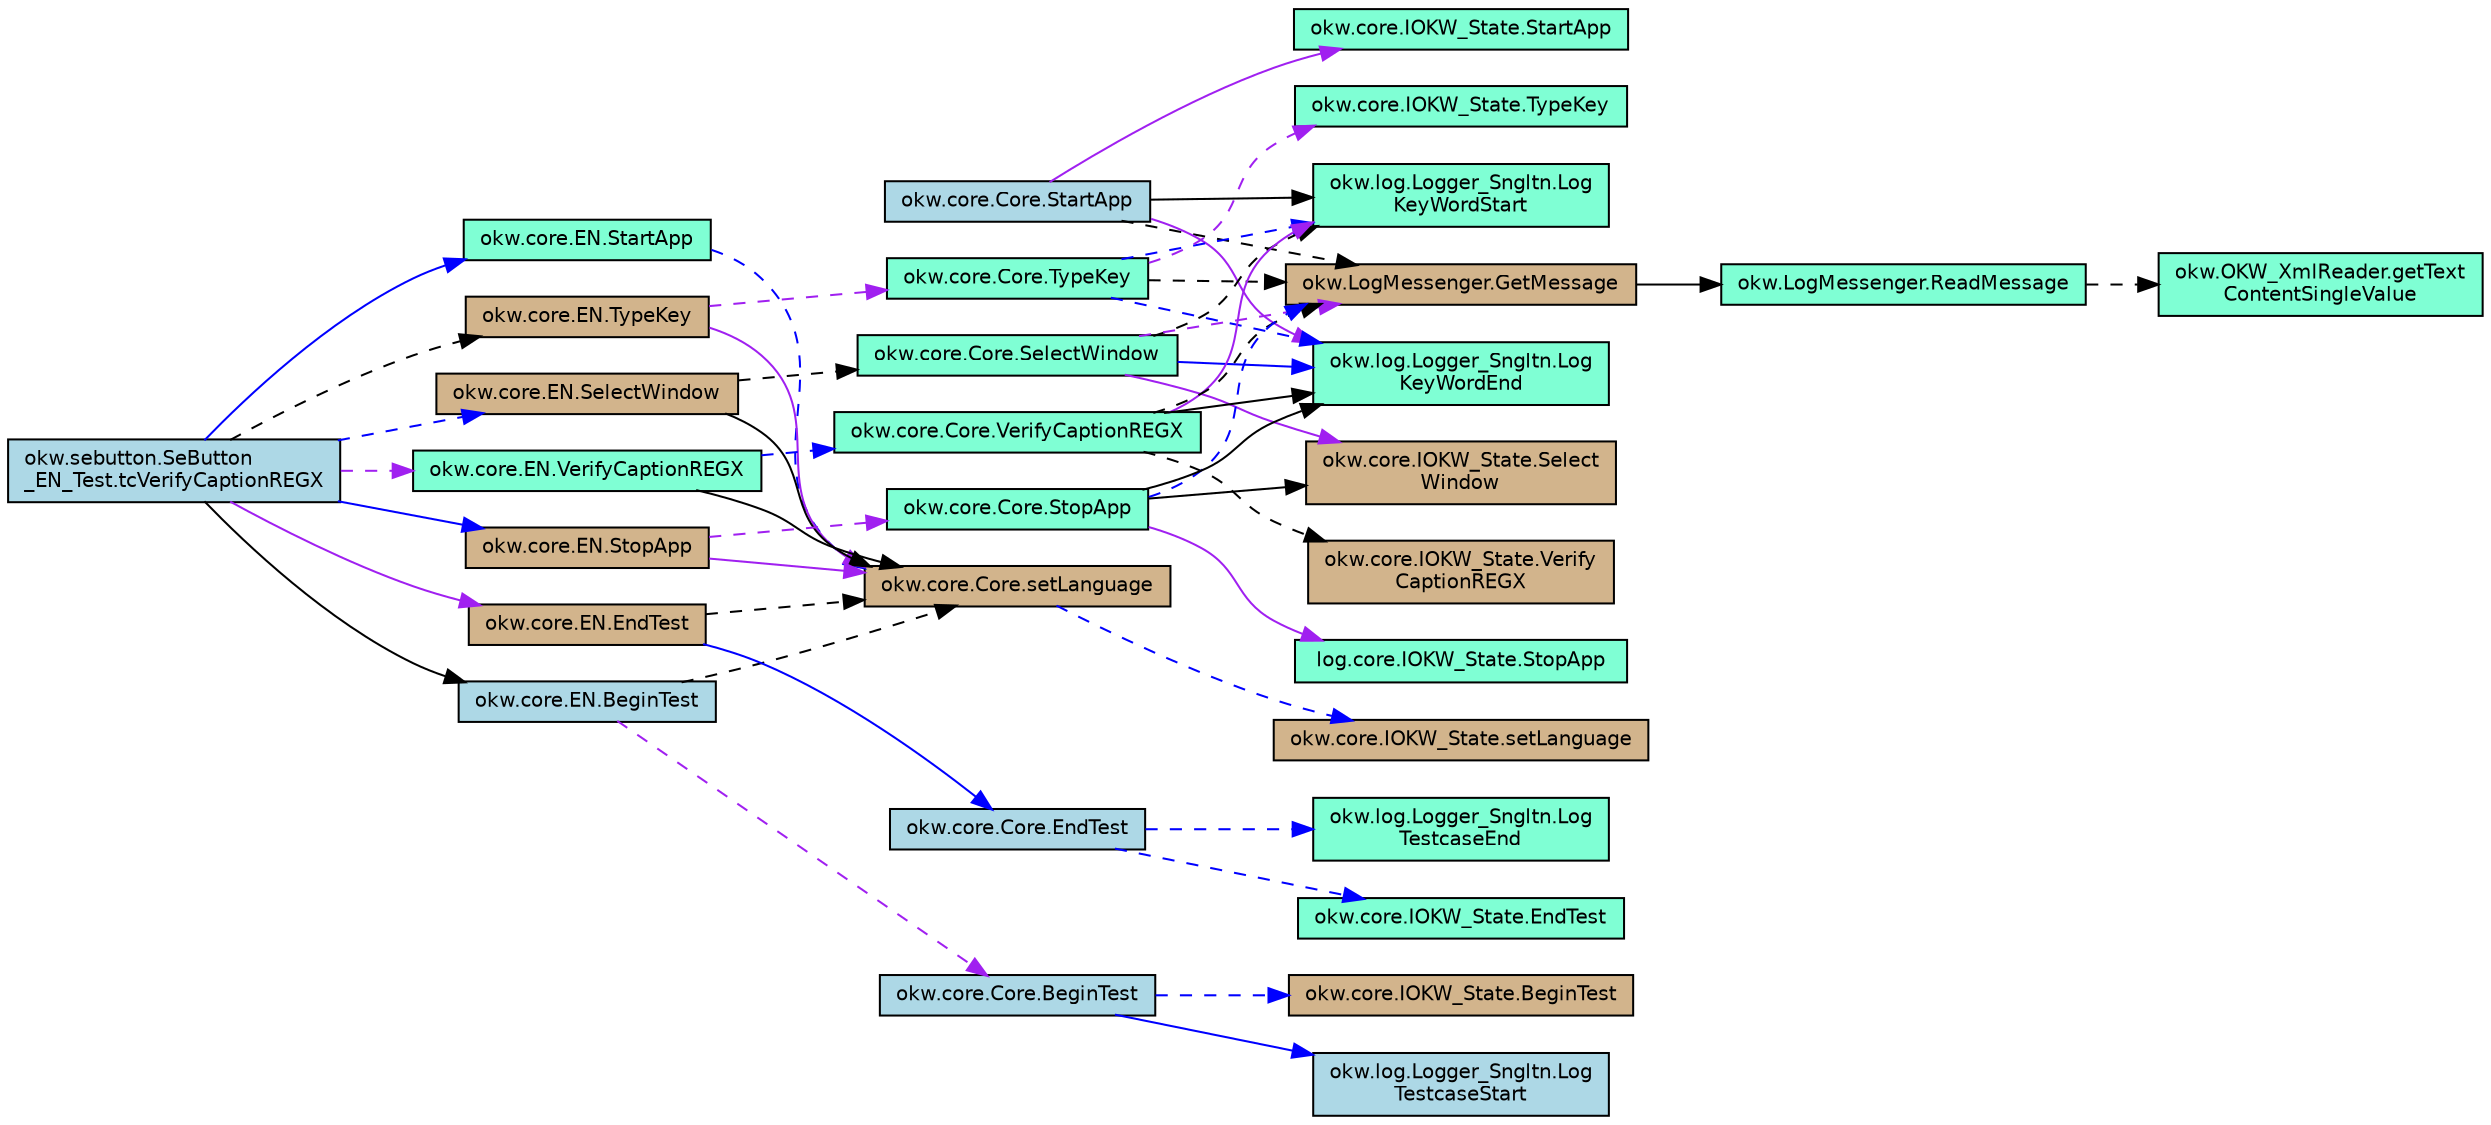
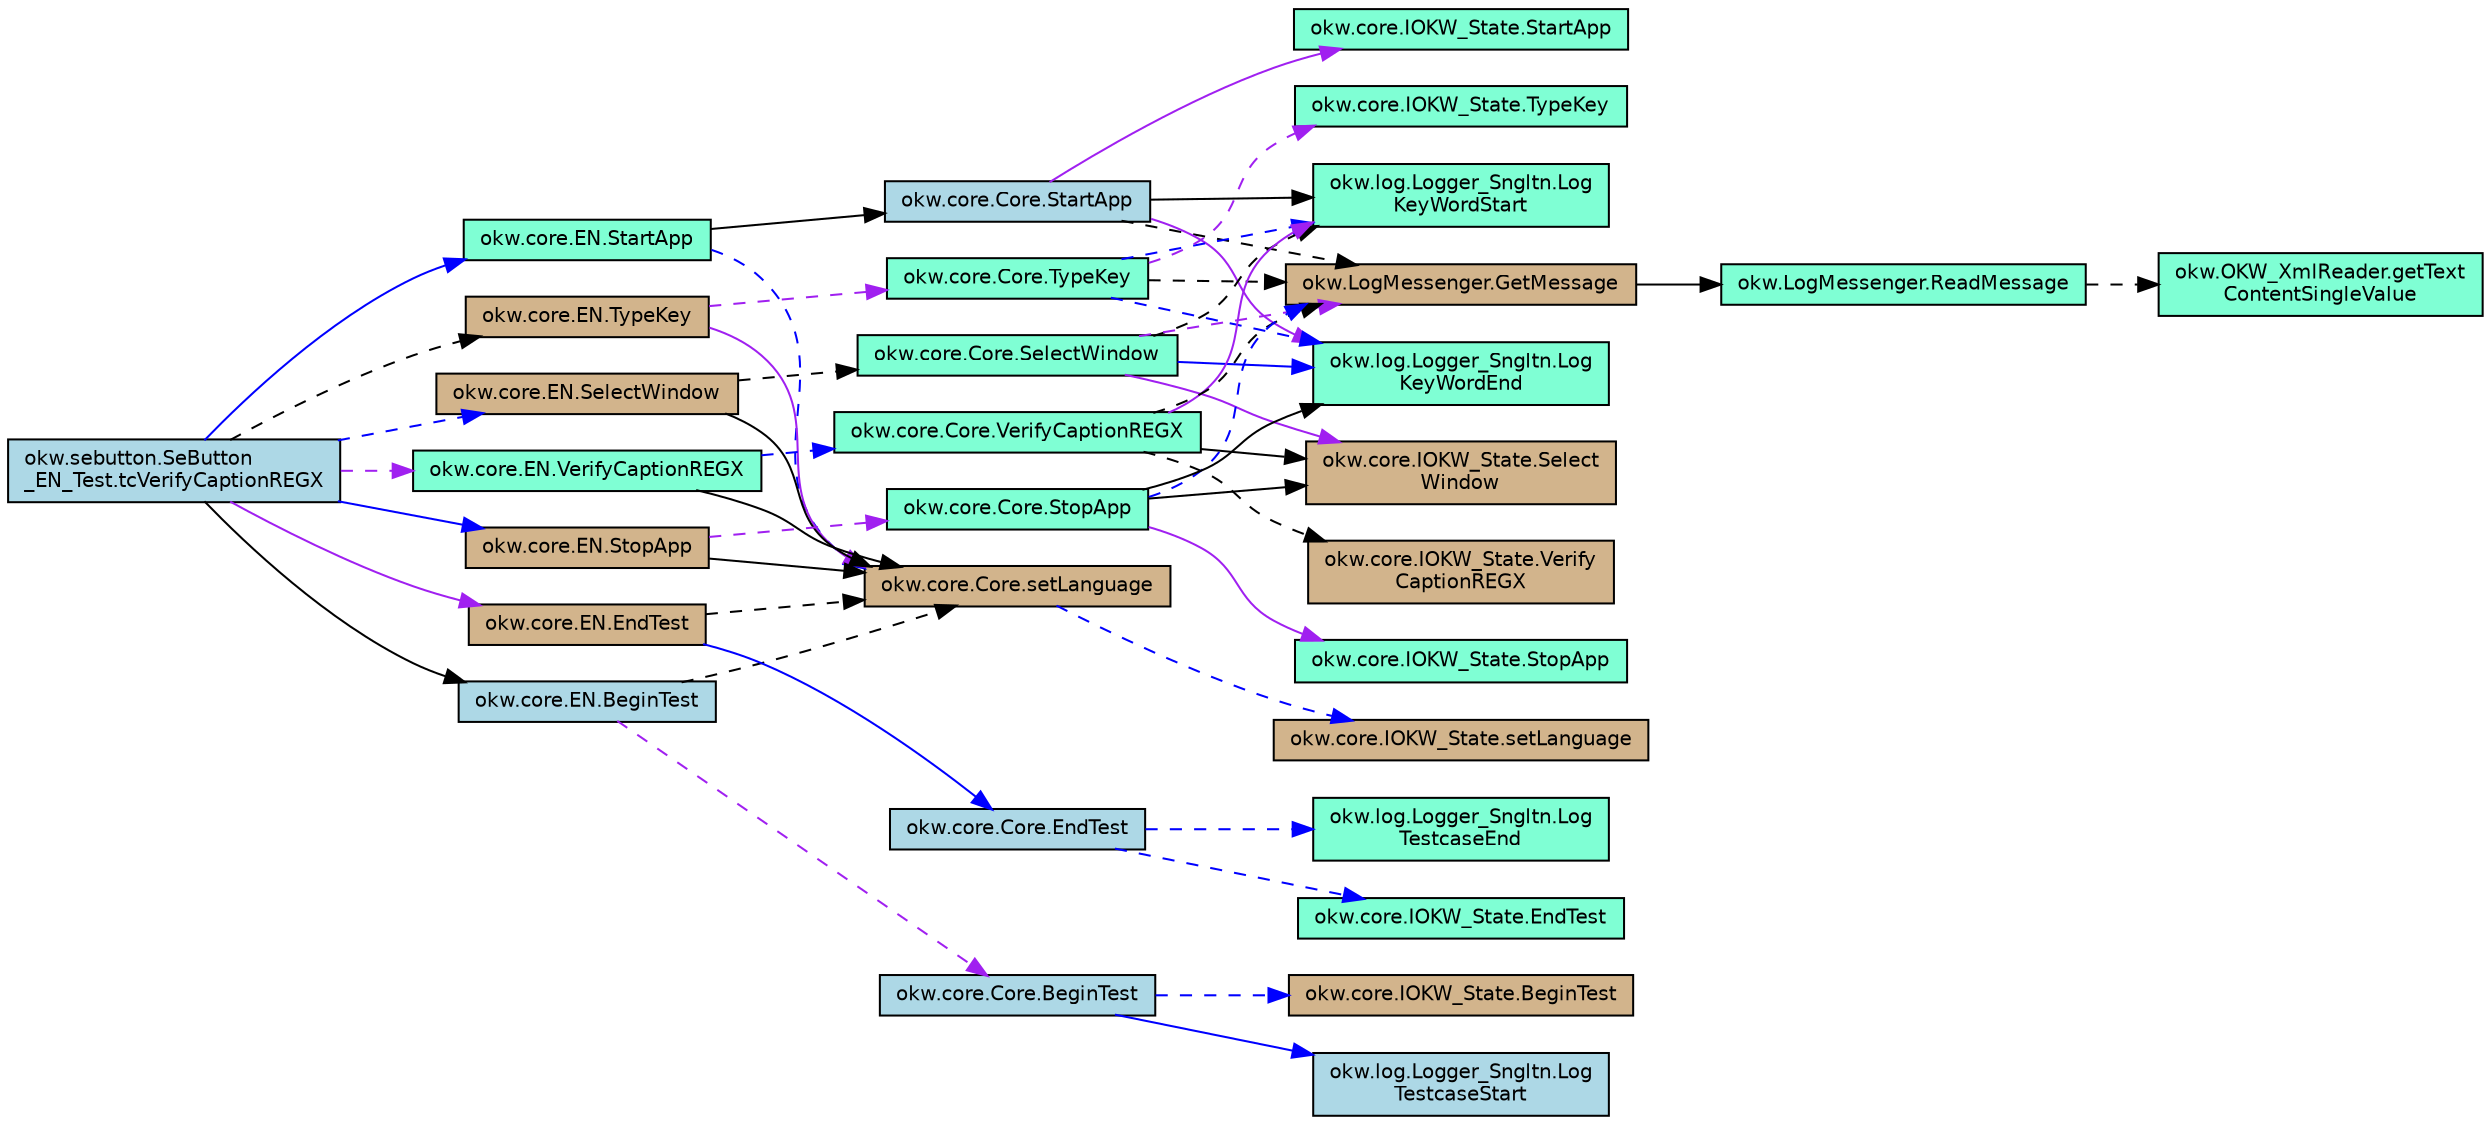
none -> (788, 222)
(1203, 408) -> (1249, 453)
(777, 565) -> (777, 565)
(1461, 661) -> (1461, 661)
